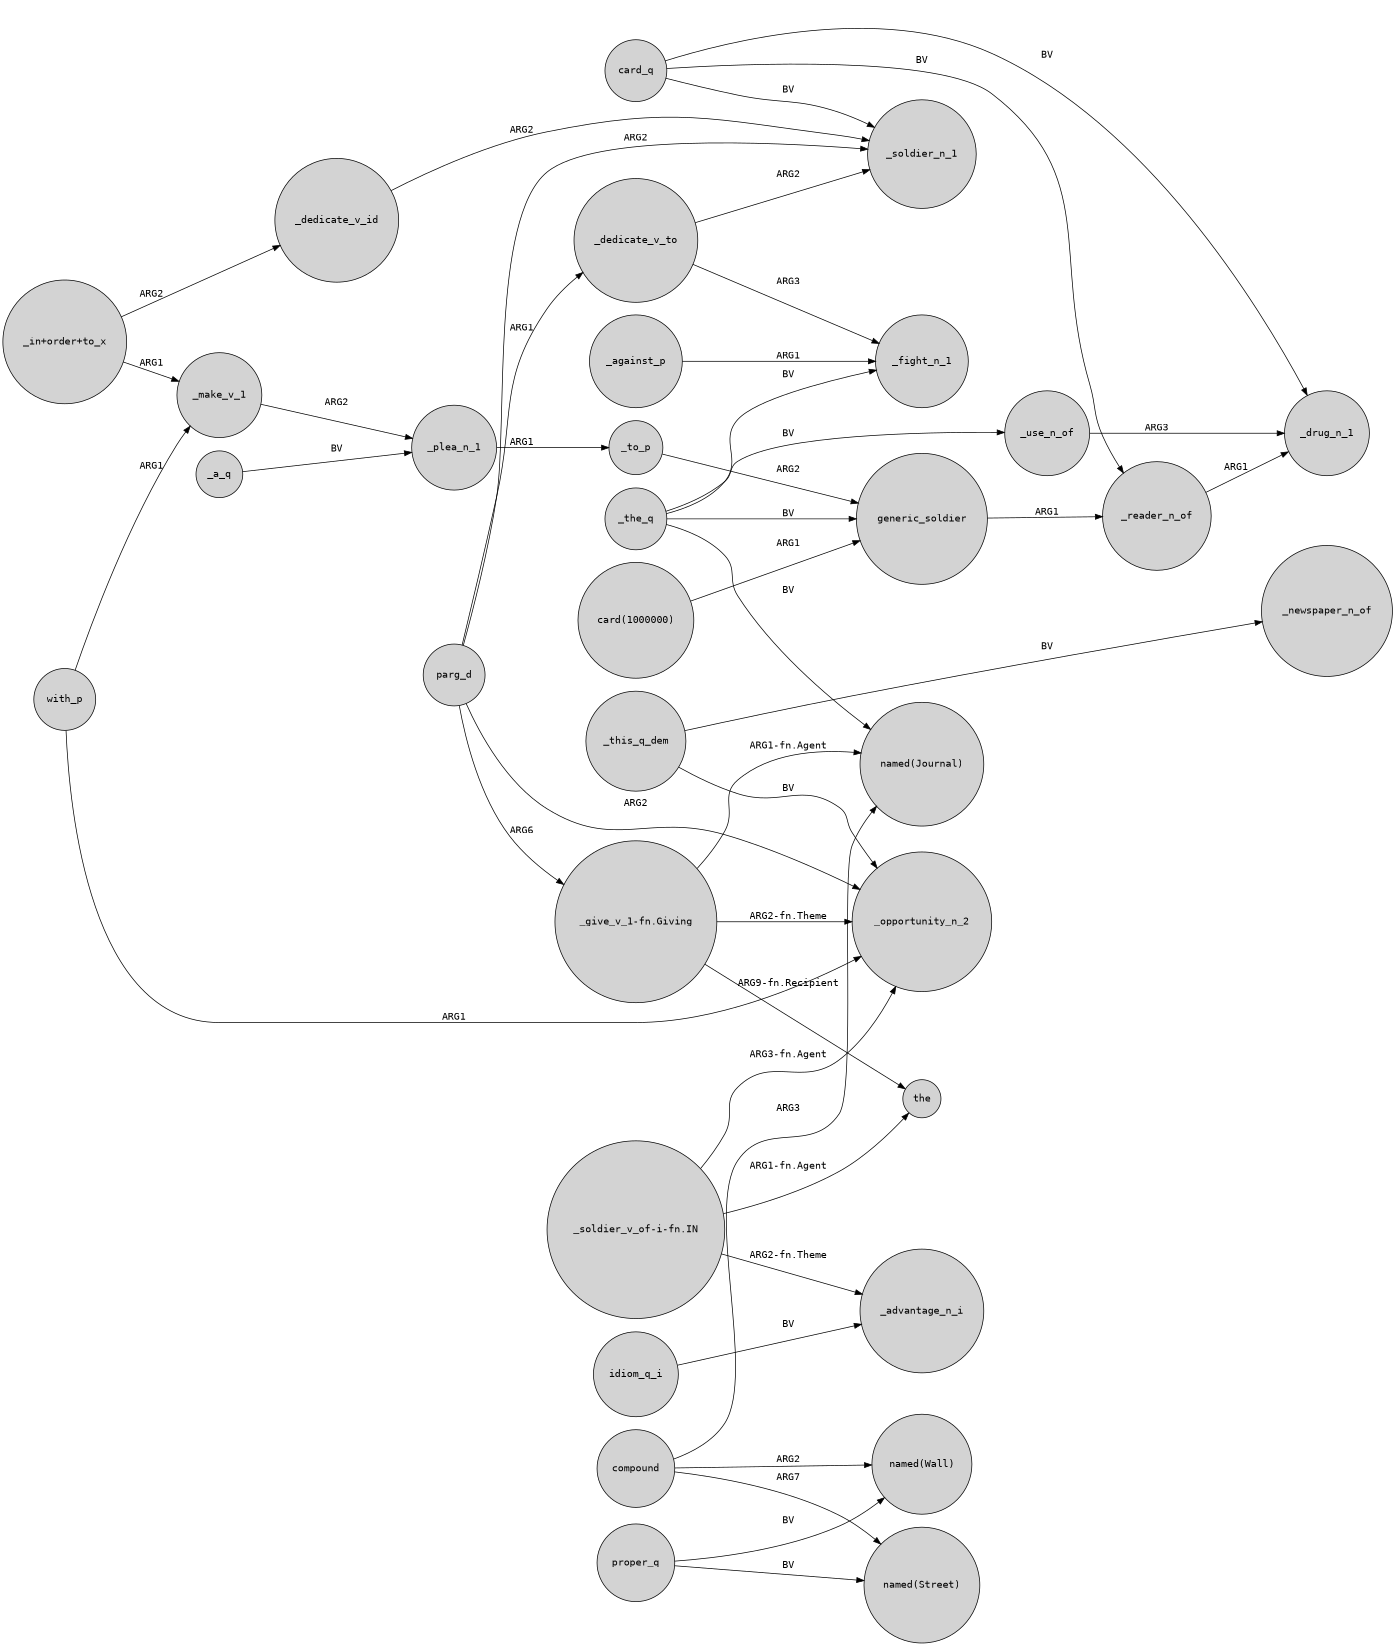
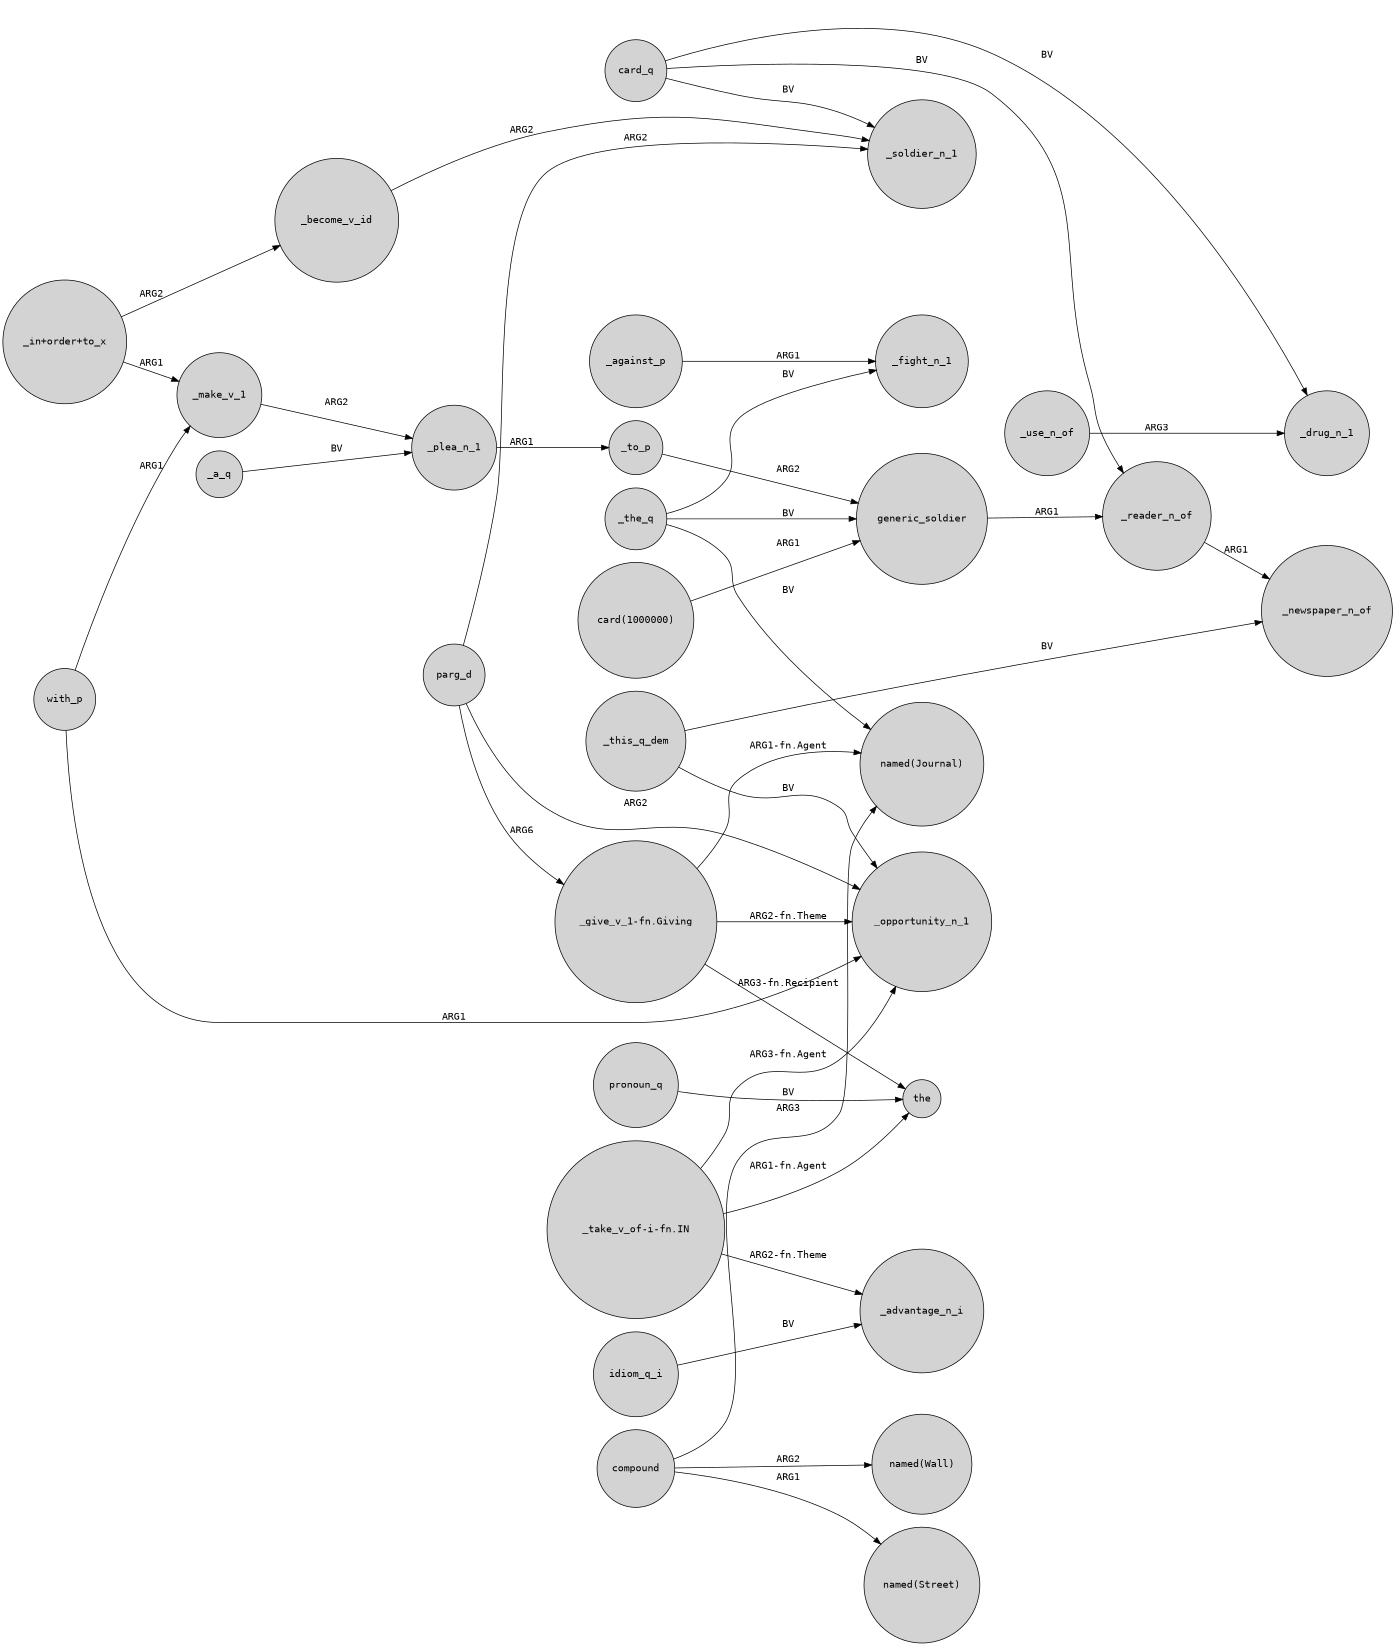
(337, 220) -> (337, 220)
(636, 240) -> none
(821, 440) -> none
(1244, 474) -> (1234, 559)
(922, 922) -> (922, 922)
(788, 983) -> (788, 983)
none -> (636, 1085)
(636, 1230) -> (636, 1230)
(788, 1478) -> (788, 1478)
(636, 1563) -> none
